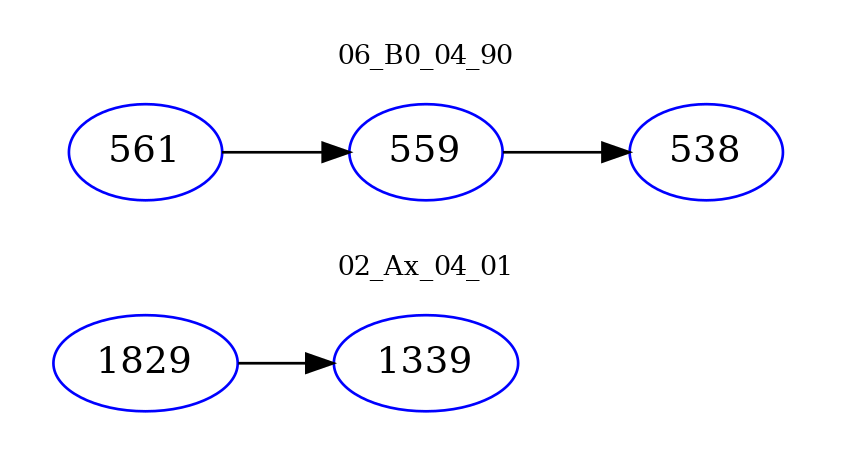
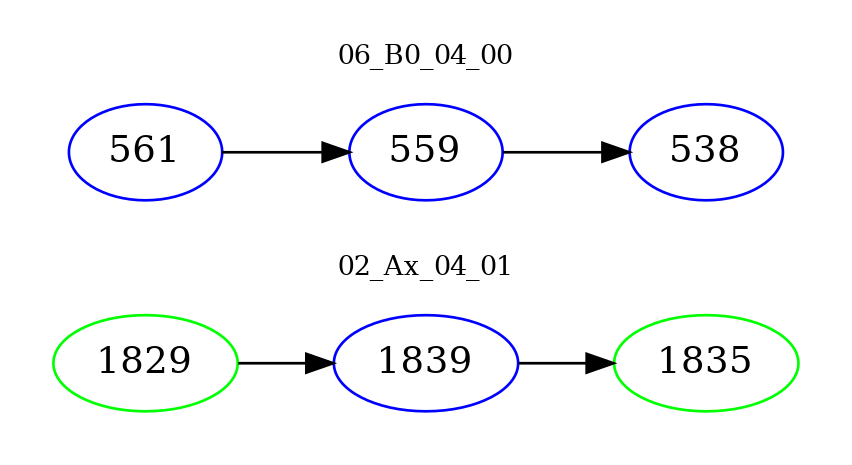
(426, 57) -> (426, 57)
(146, 363) -> (146, 363)
(426, 363) -> (426, 363)
none -> (706, 363)
